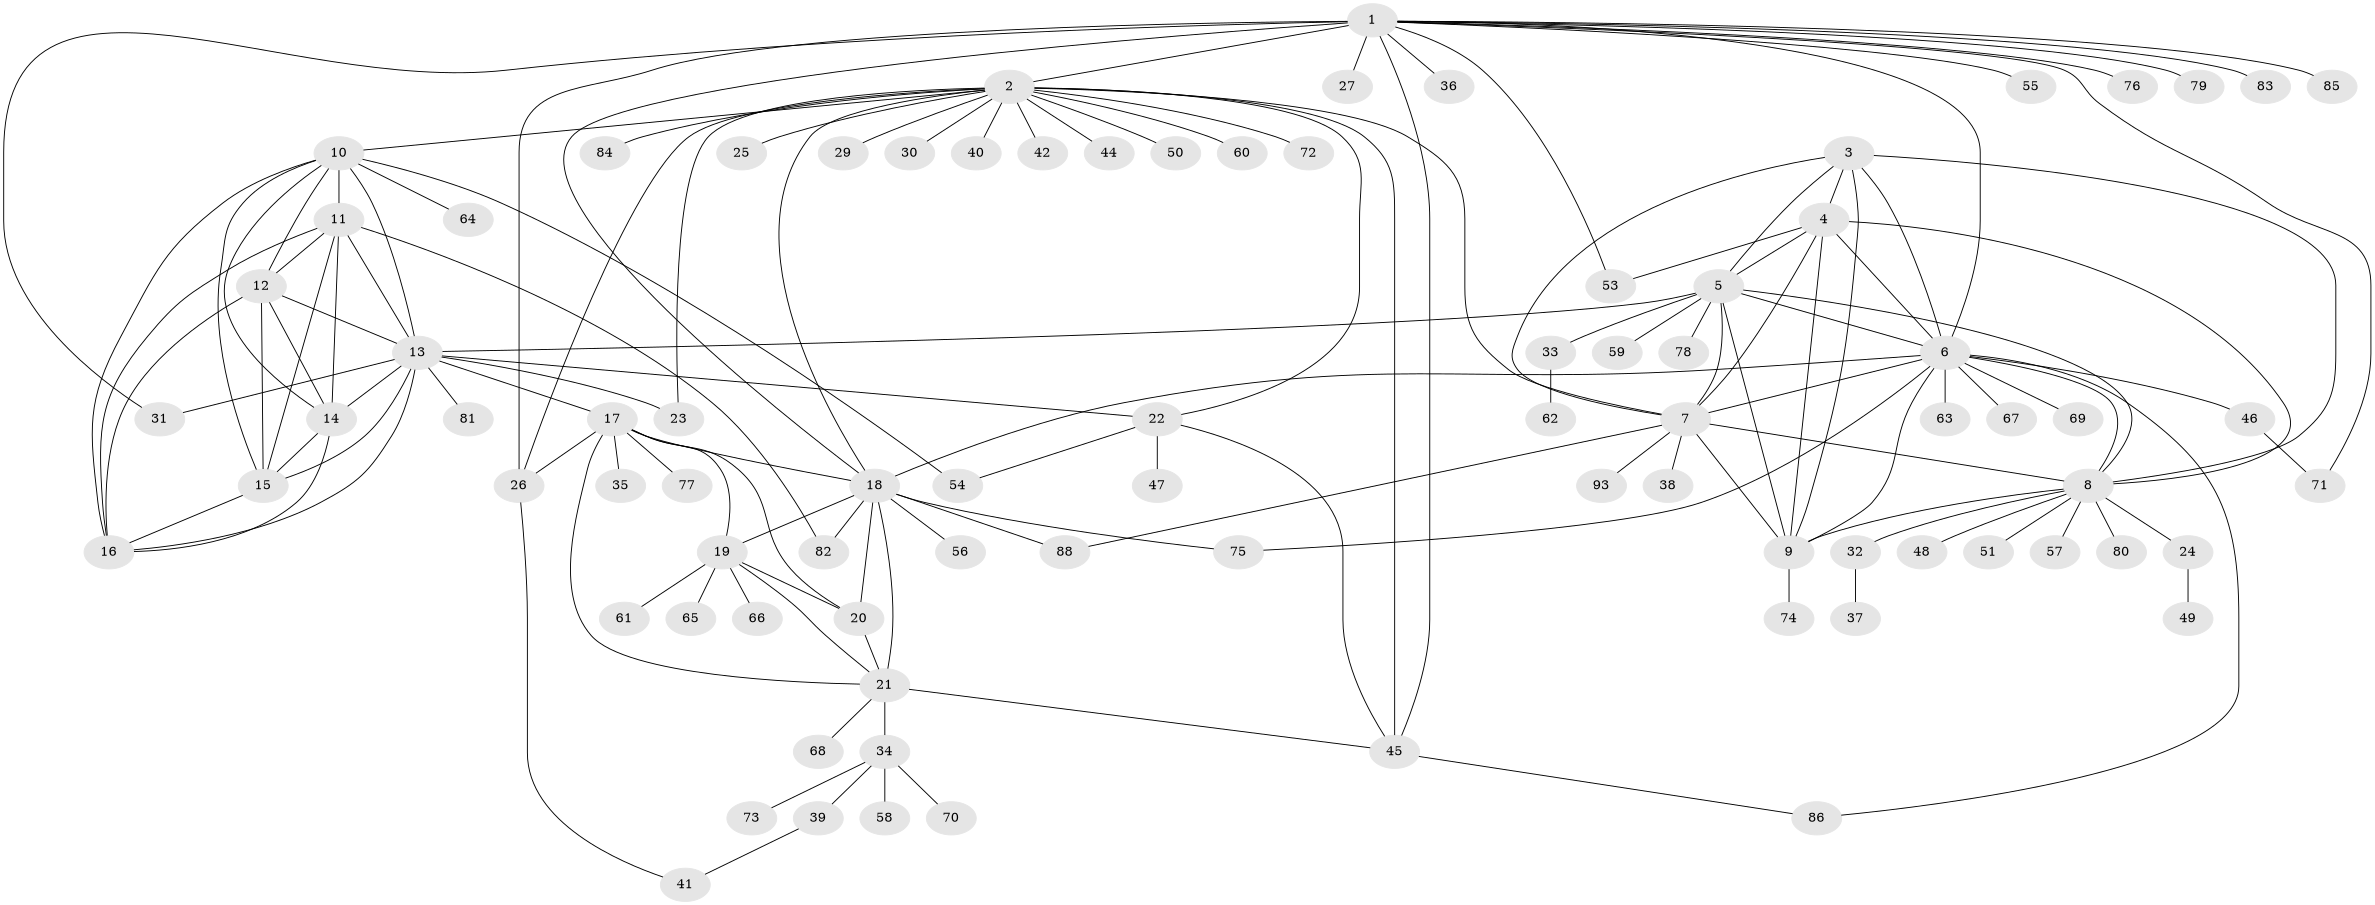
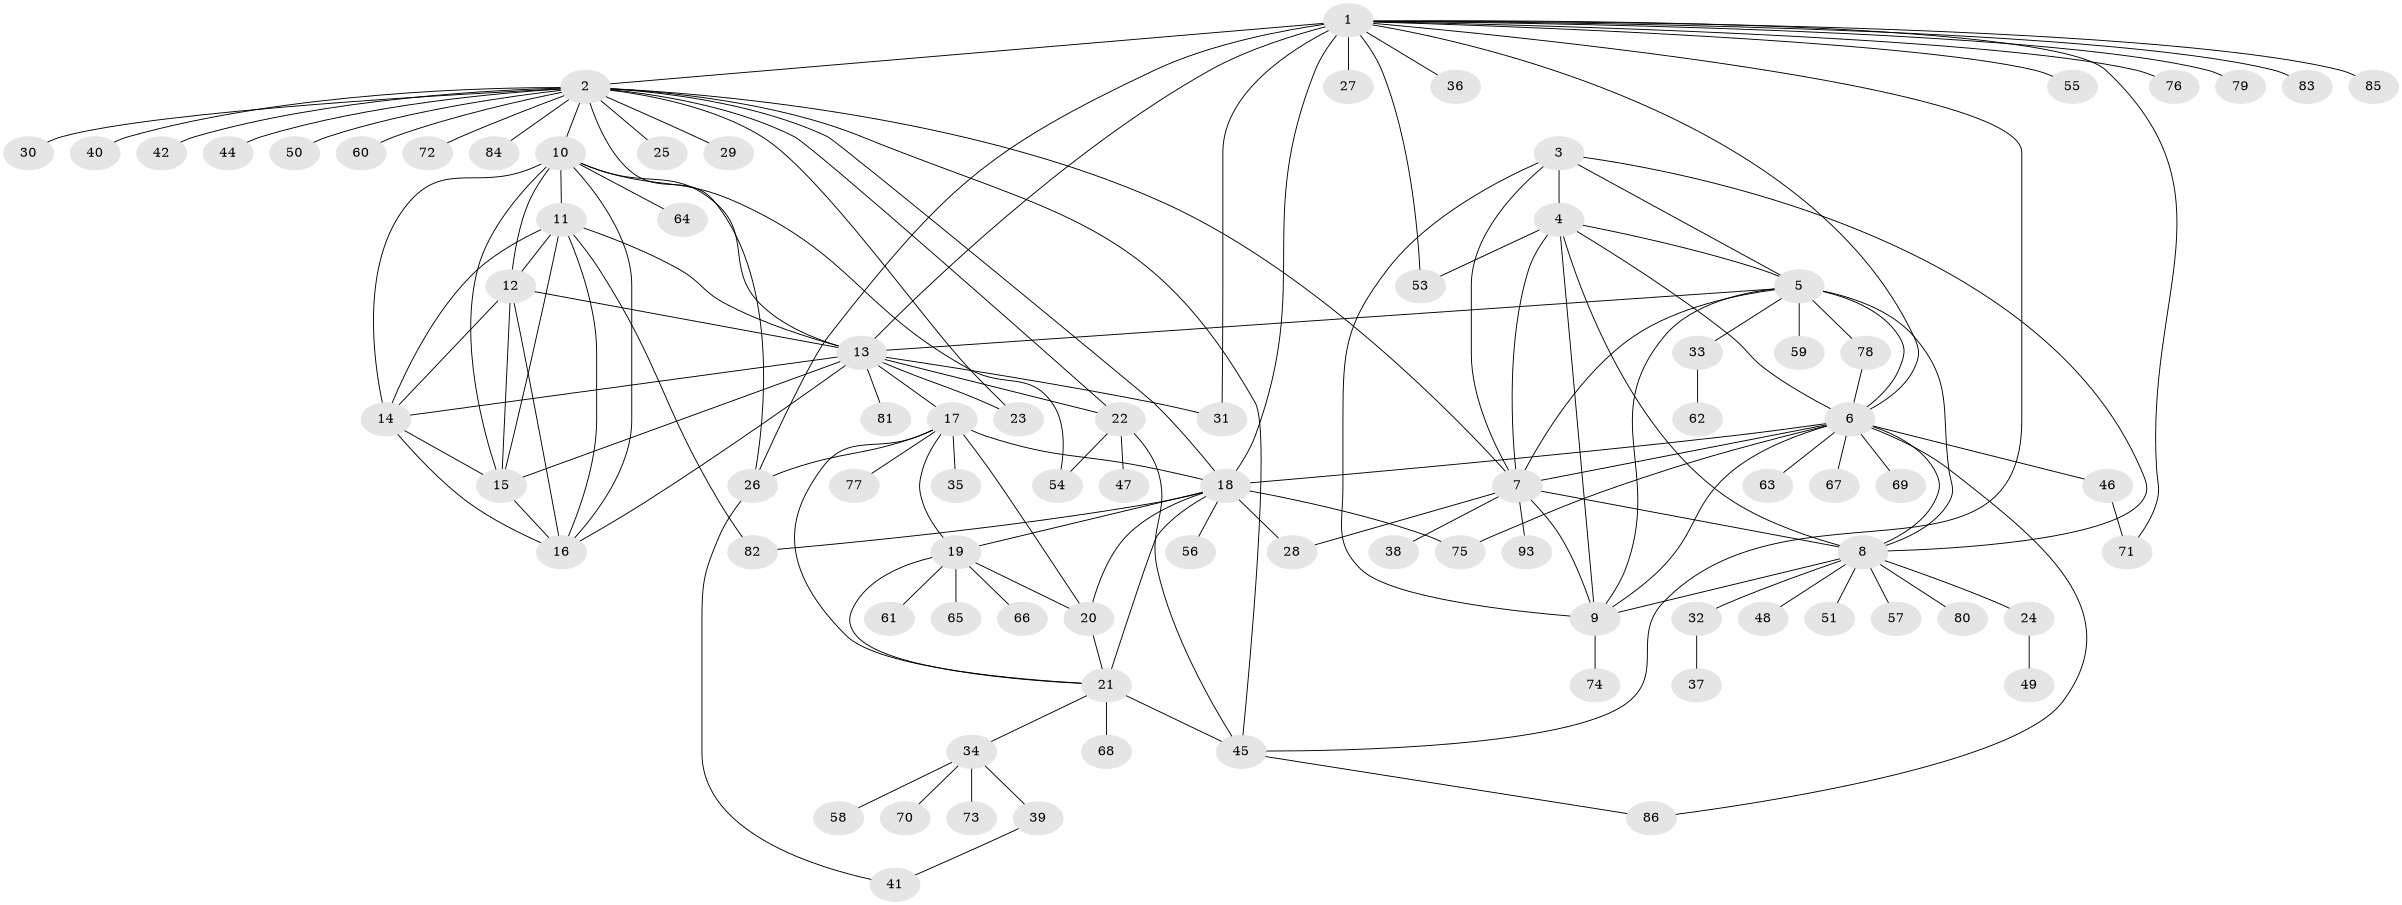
none -> (1082, 155)
(1910, 248) -> (1858, 386)
(1065, 552) -> (1292, 552)
